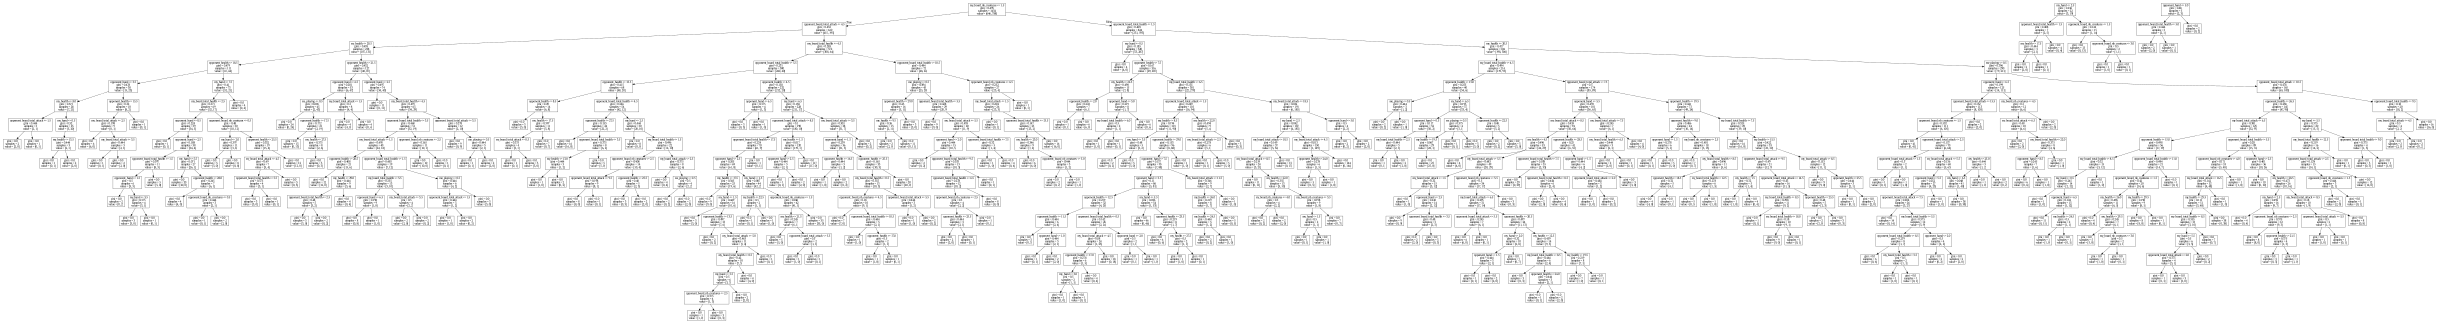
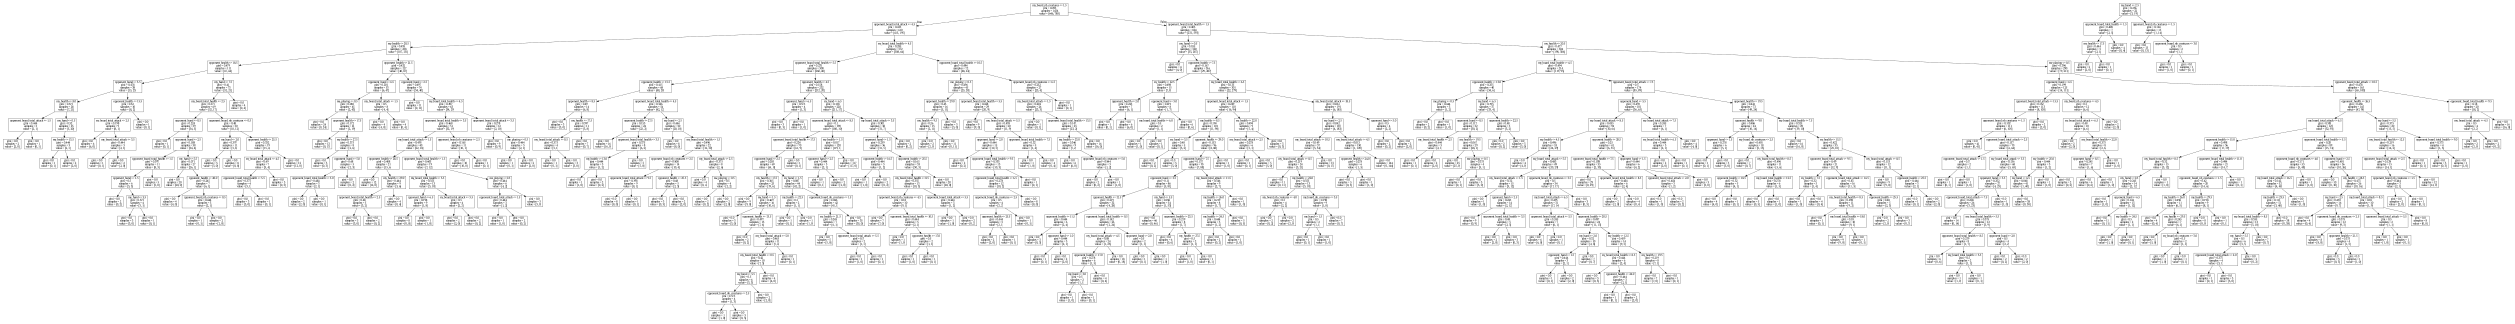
(1442, 134) -> (1473, 153)
none -> (347, 153)
